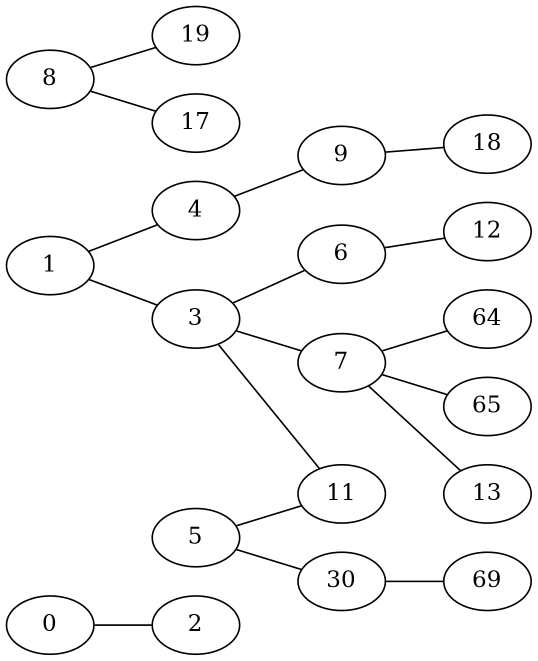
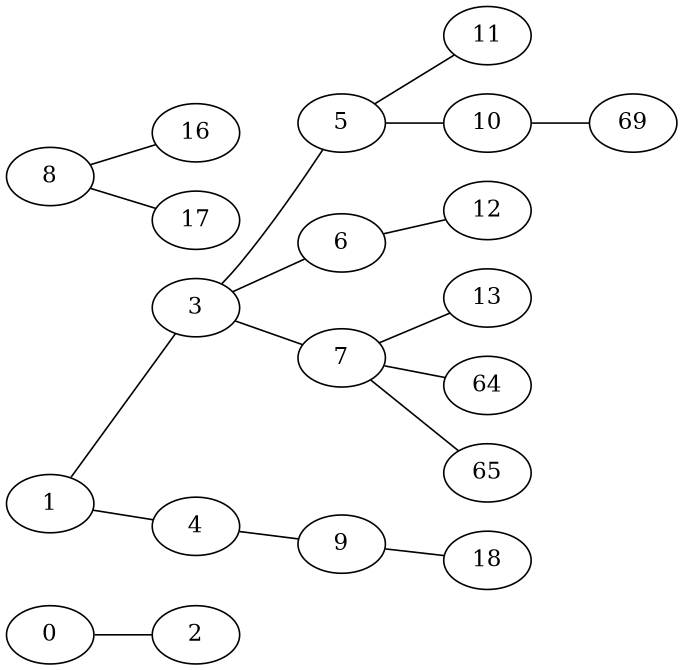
(196, 36) -> (196, 133)
(269, 407) -> (275, 219)
(342, 581) -> (487, 123)
